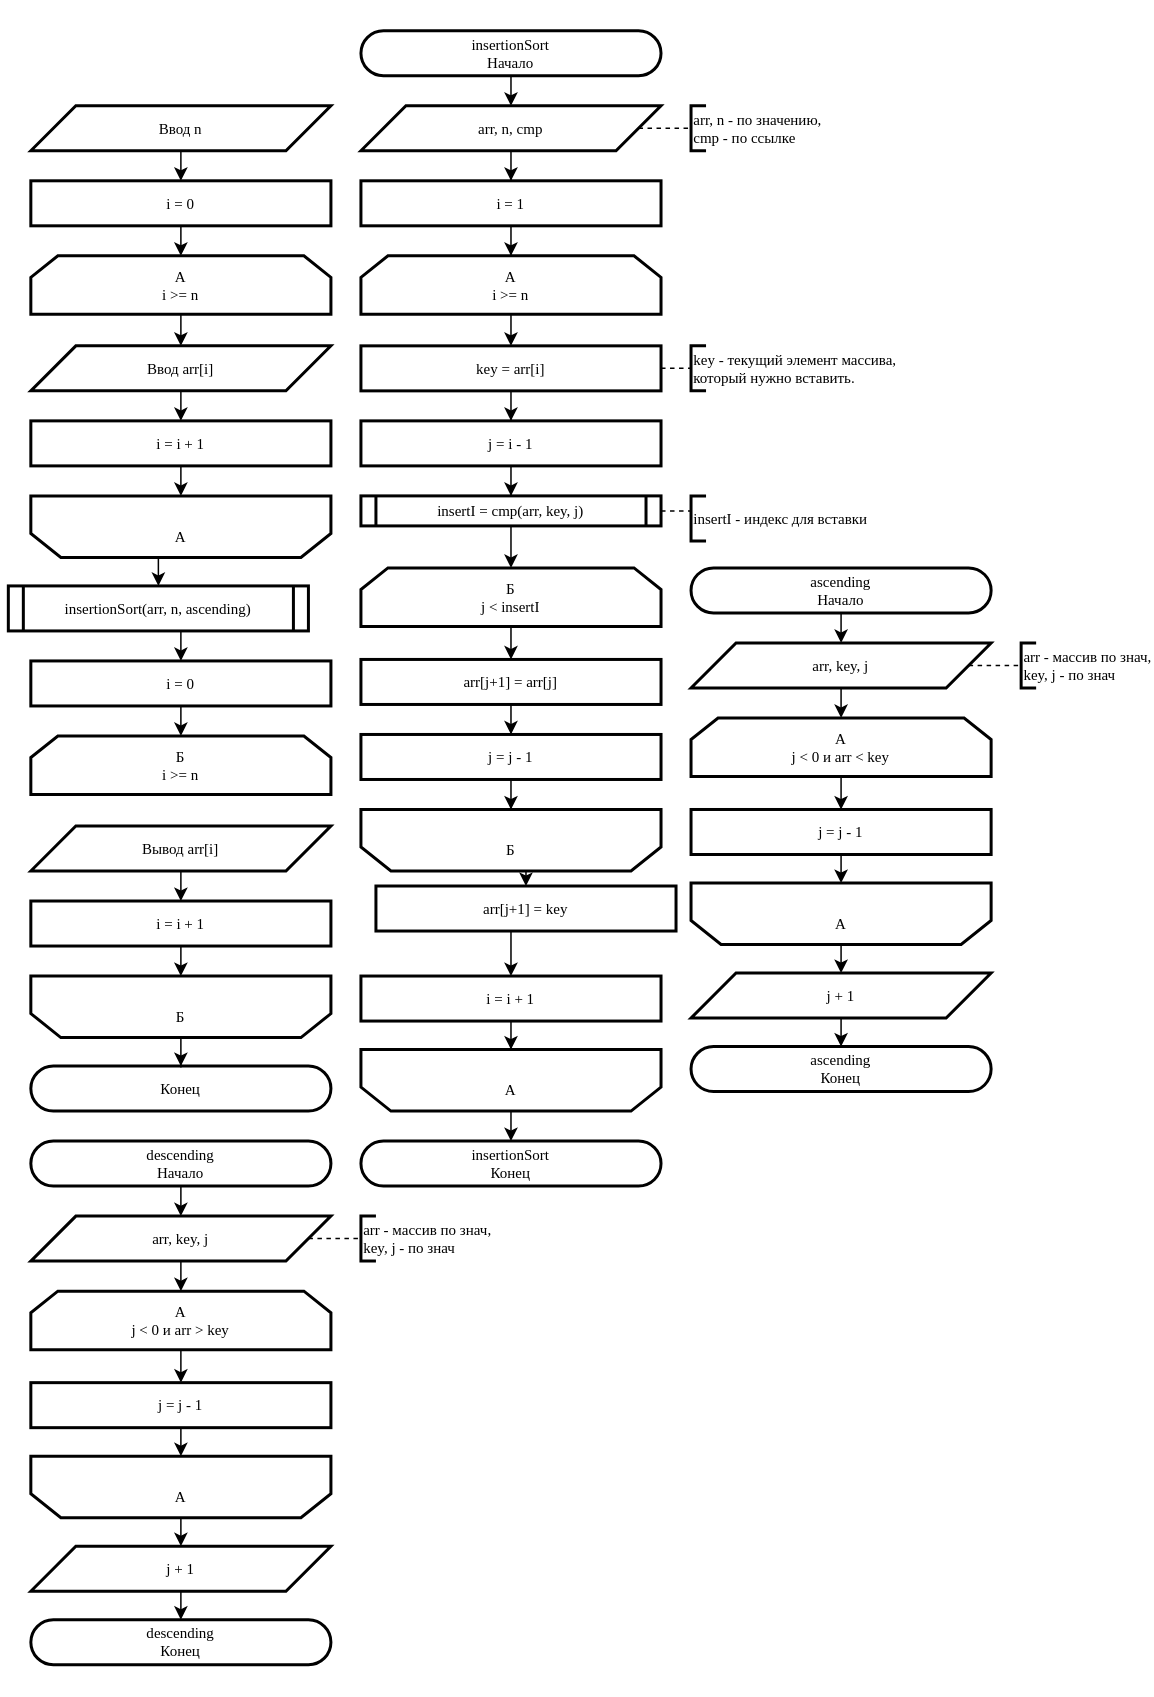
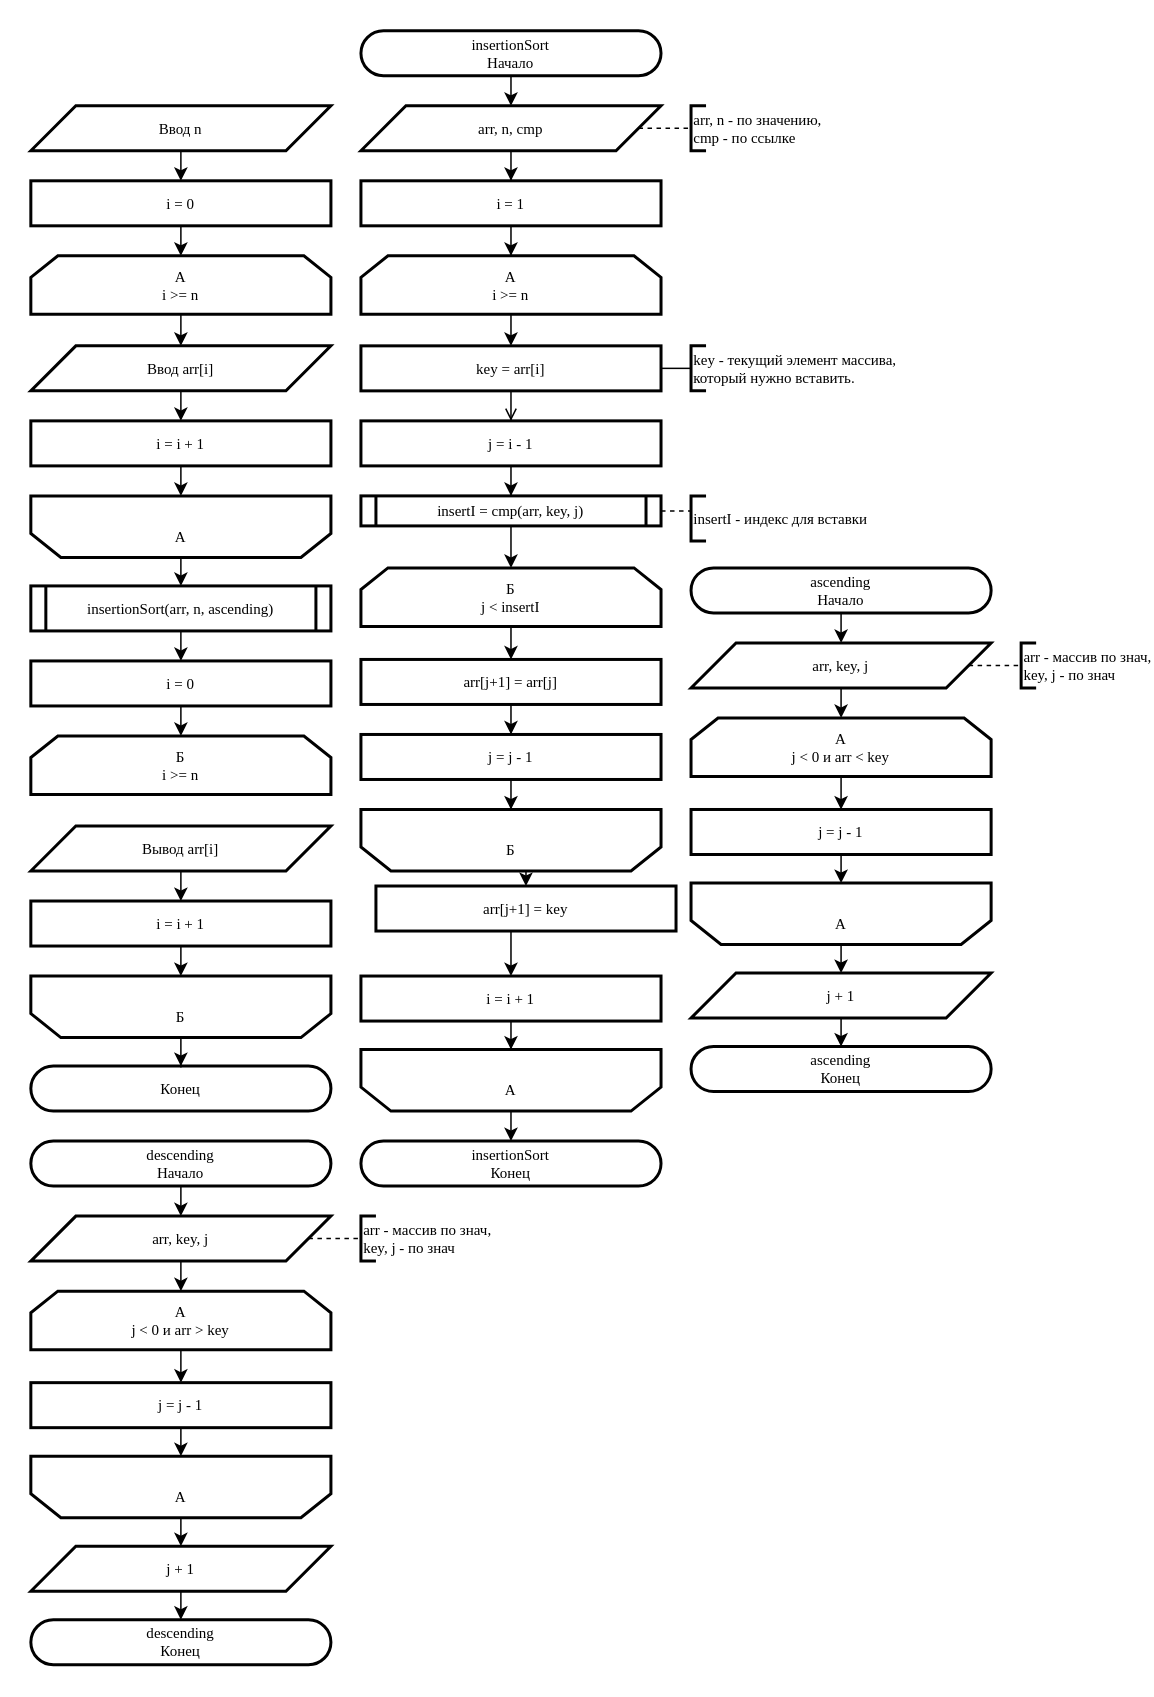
(676, 368) -> (676, 368)
(511, 409) -> (511, 411)
(158, 608) -> (181, 608)
